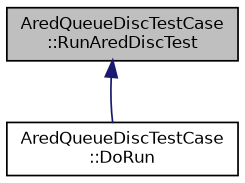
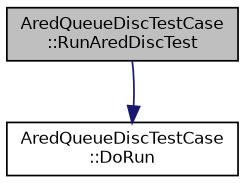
(111, 100) -> (134, 83)
